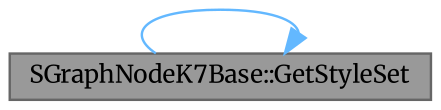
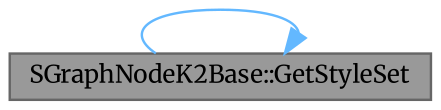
(220, 77) -> (220, 77)
